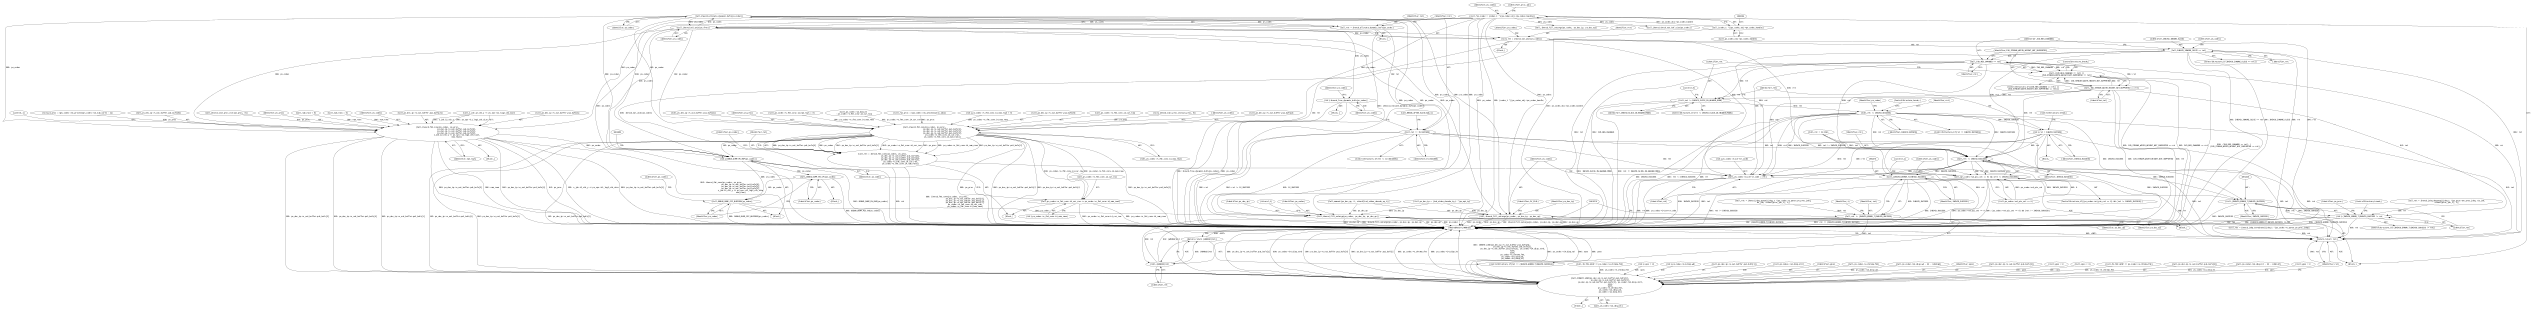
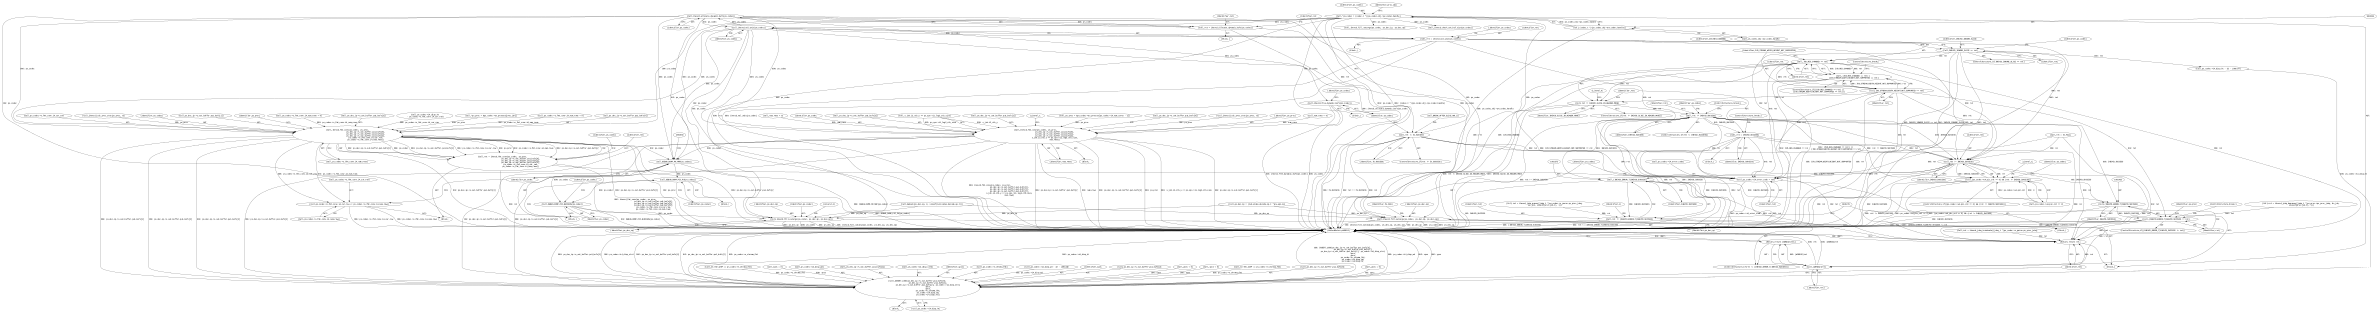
(693, 28) -> (749, 28)
(2498, 116) -> (2092, 57)
